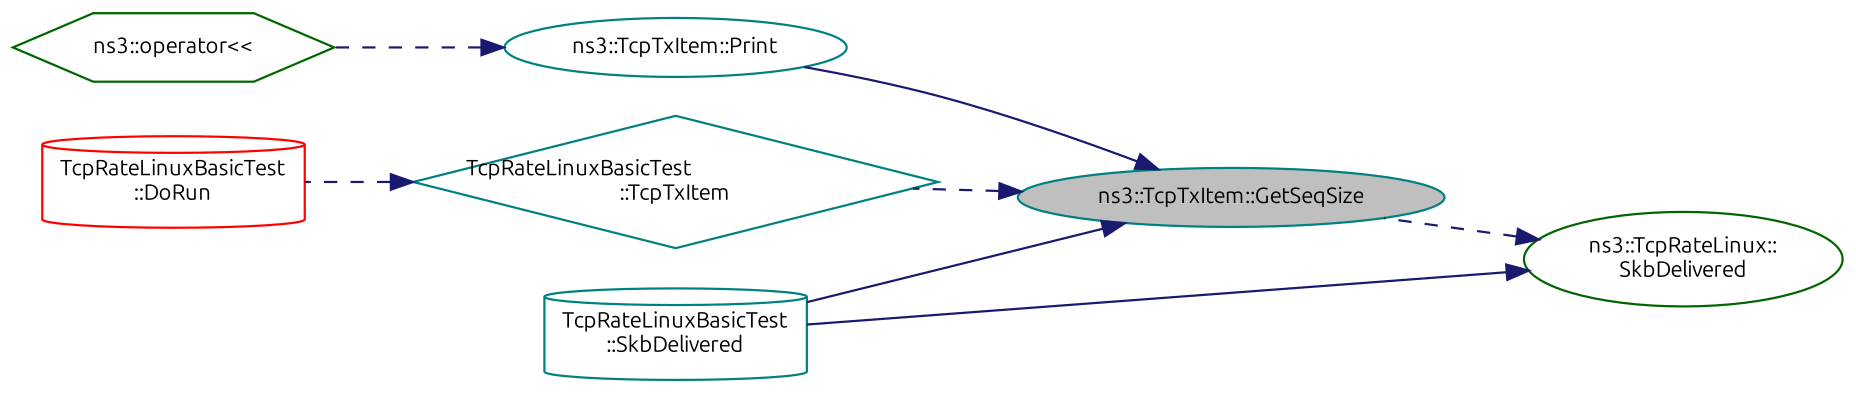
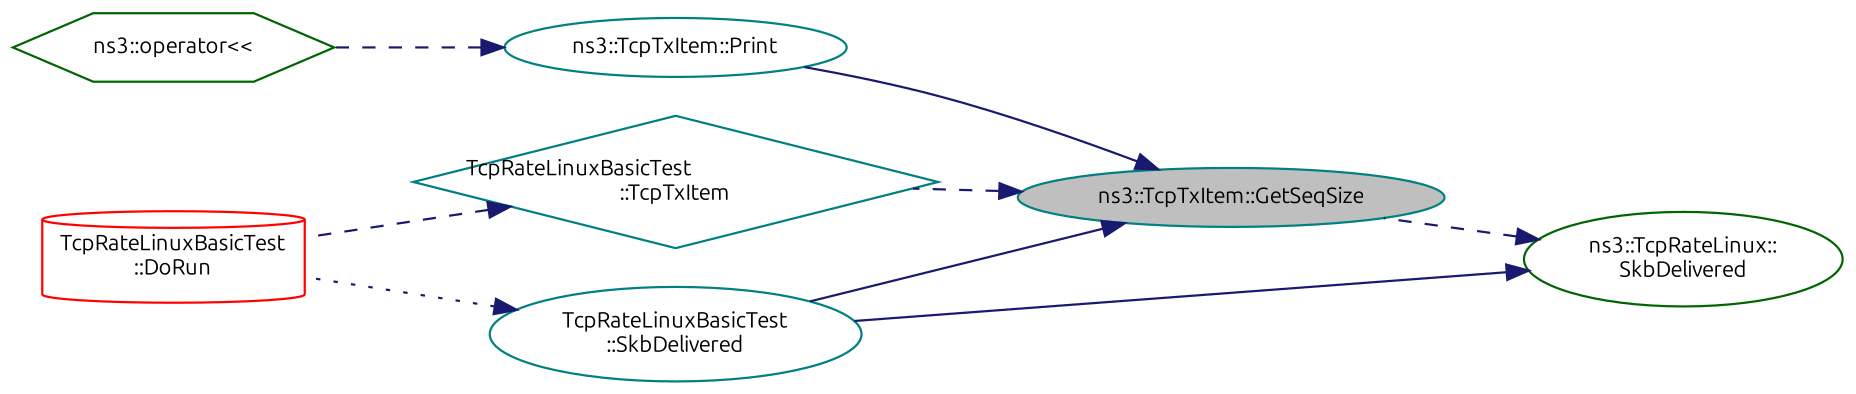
none -> (400, 292)
(676, 334) -> (676, 334)
